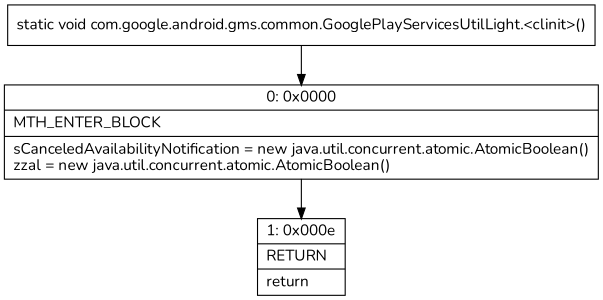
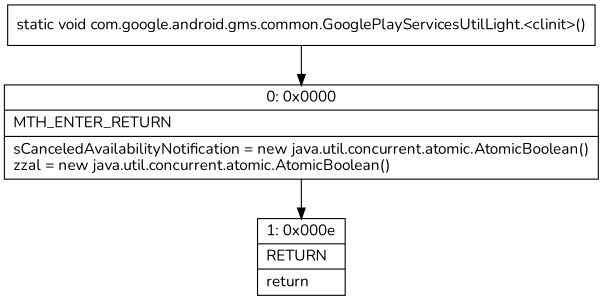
(88, 123) -> (93, 123)
